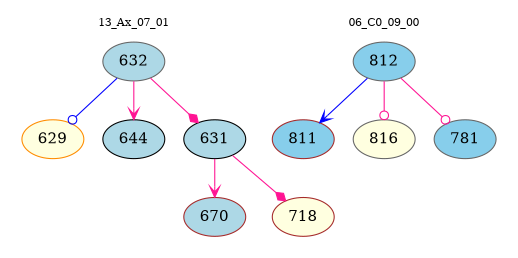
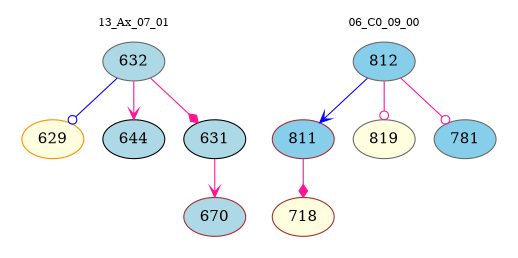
(384, 139) -> (384, 139)
(248, 168) -> (303, 172)
